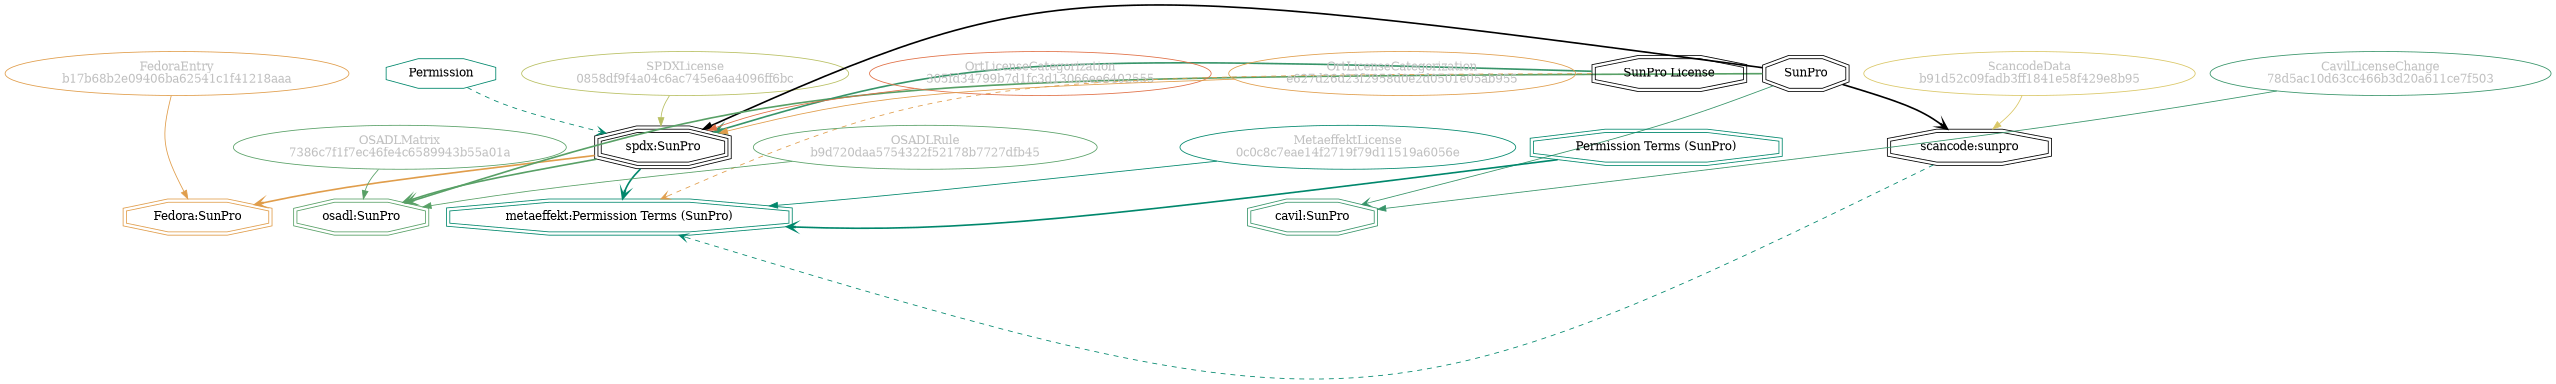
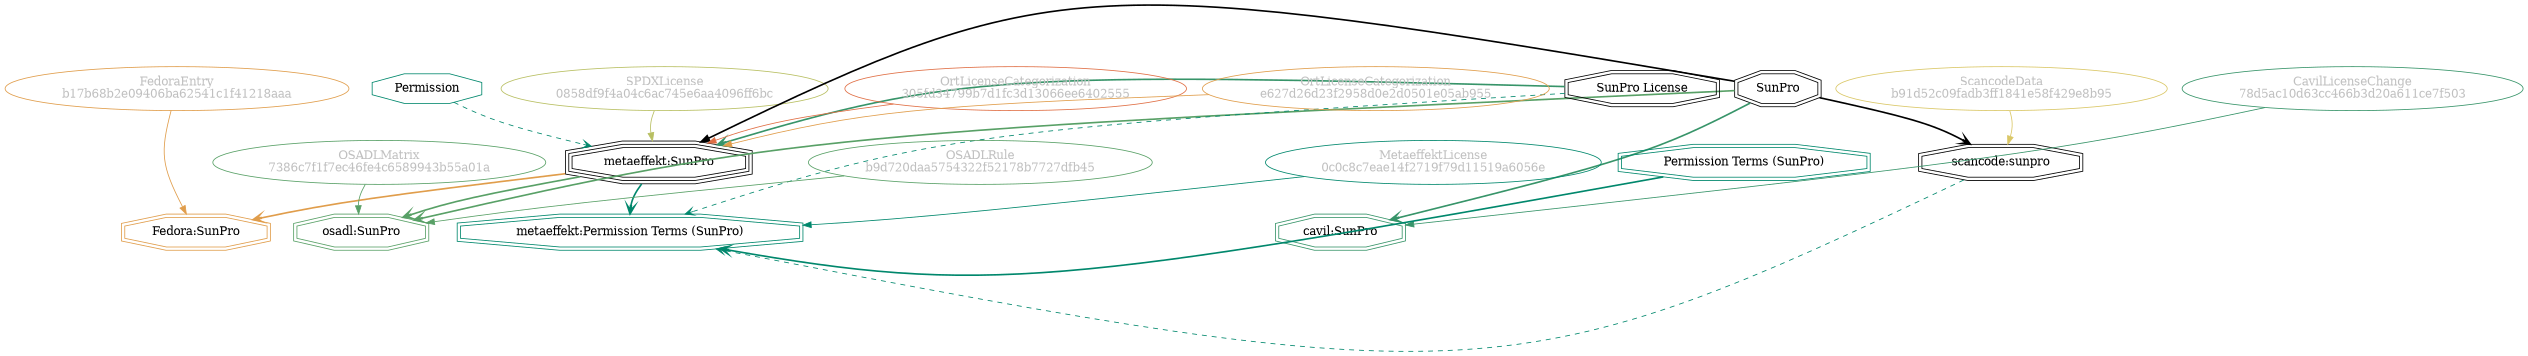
(958, 99) -> (1059, 130)
(663, 147) -> (659, 162)
(1573, 150) -> (1578, 171)
